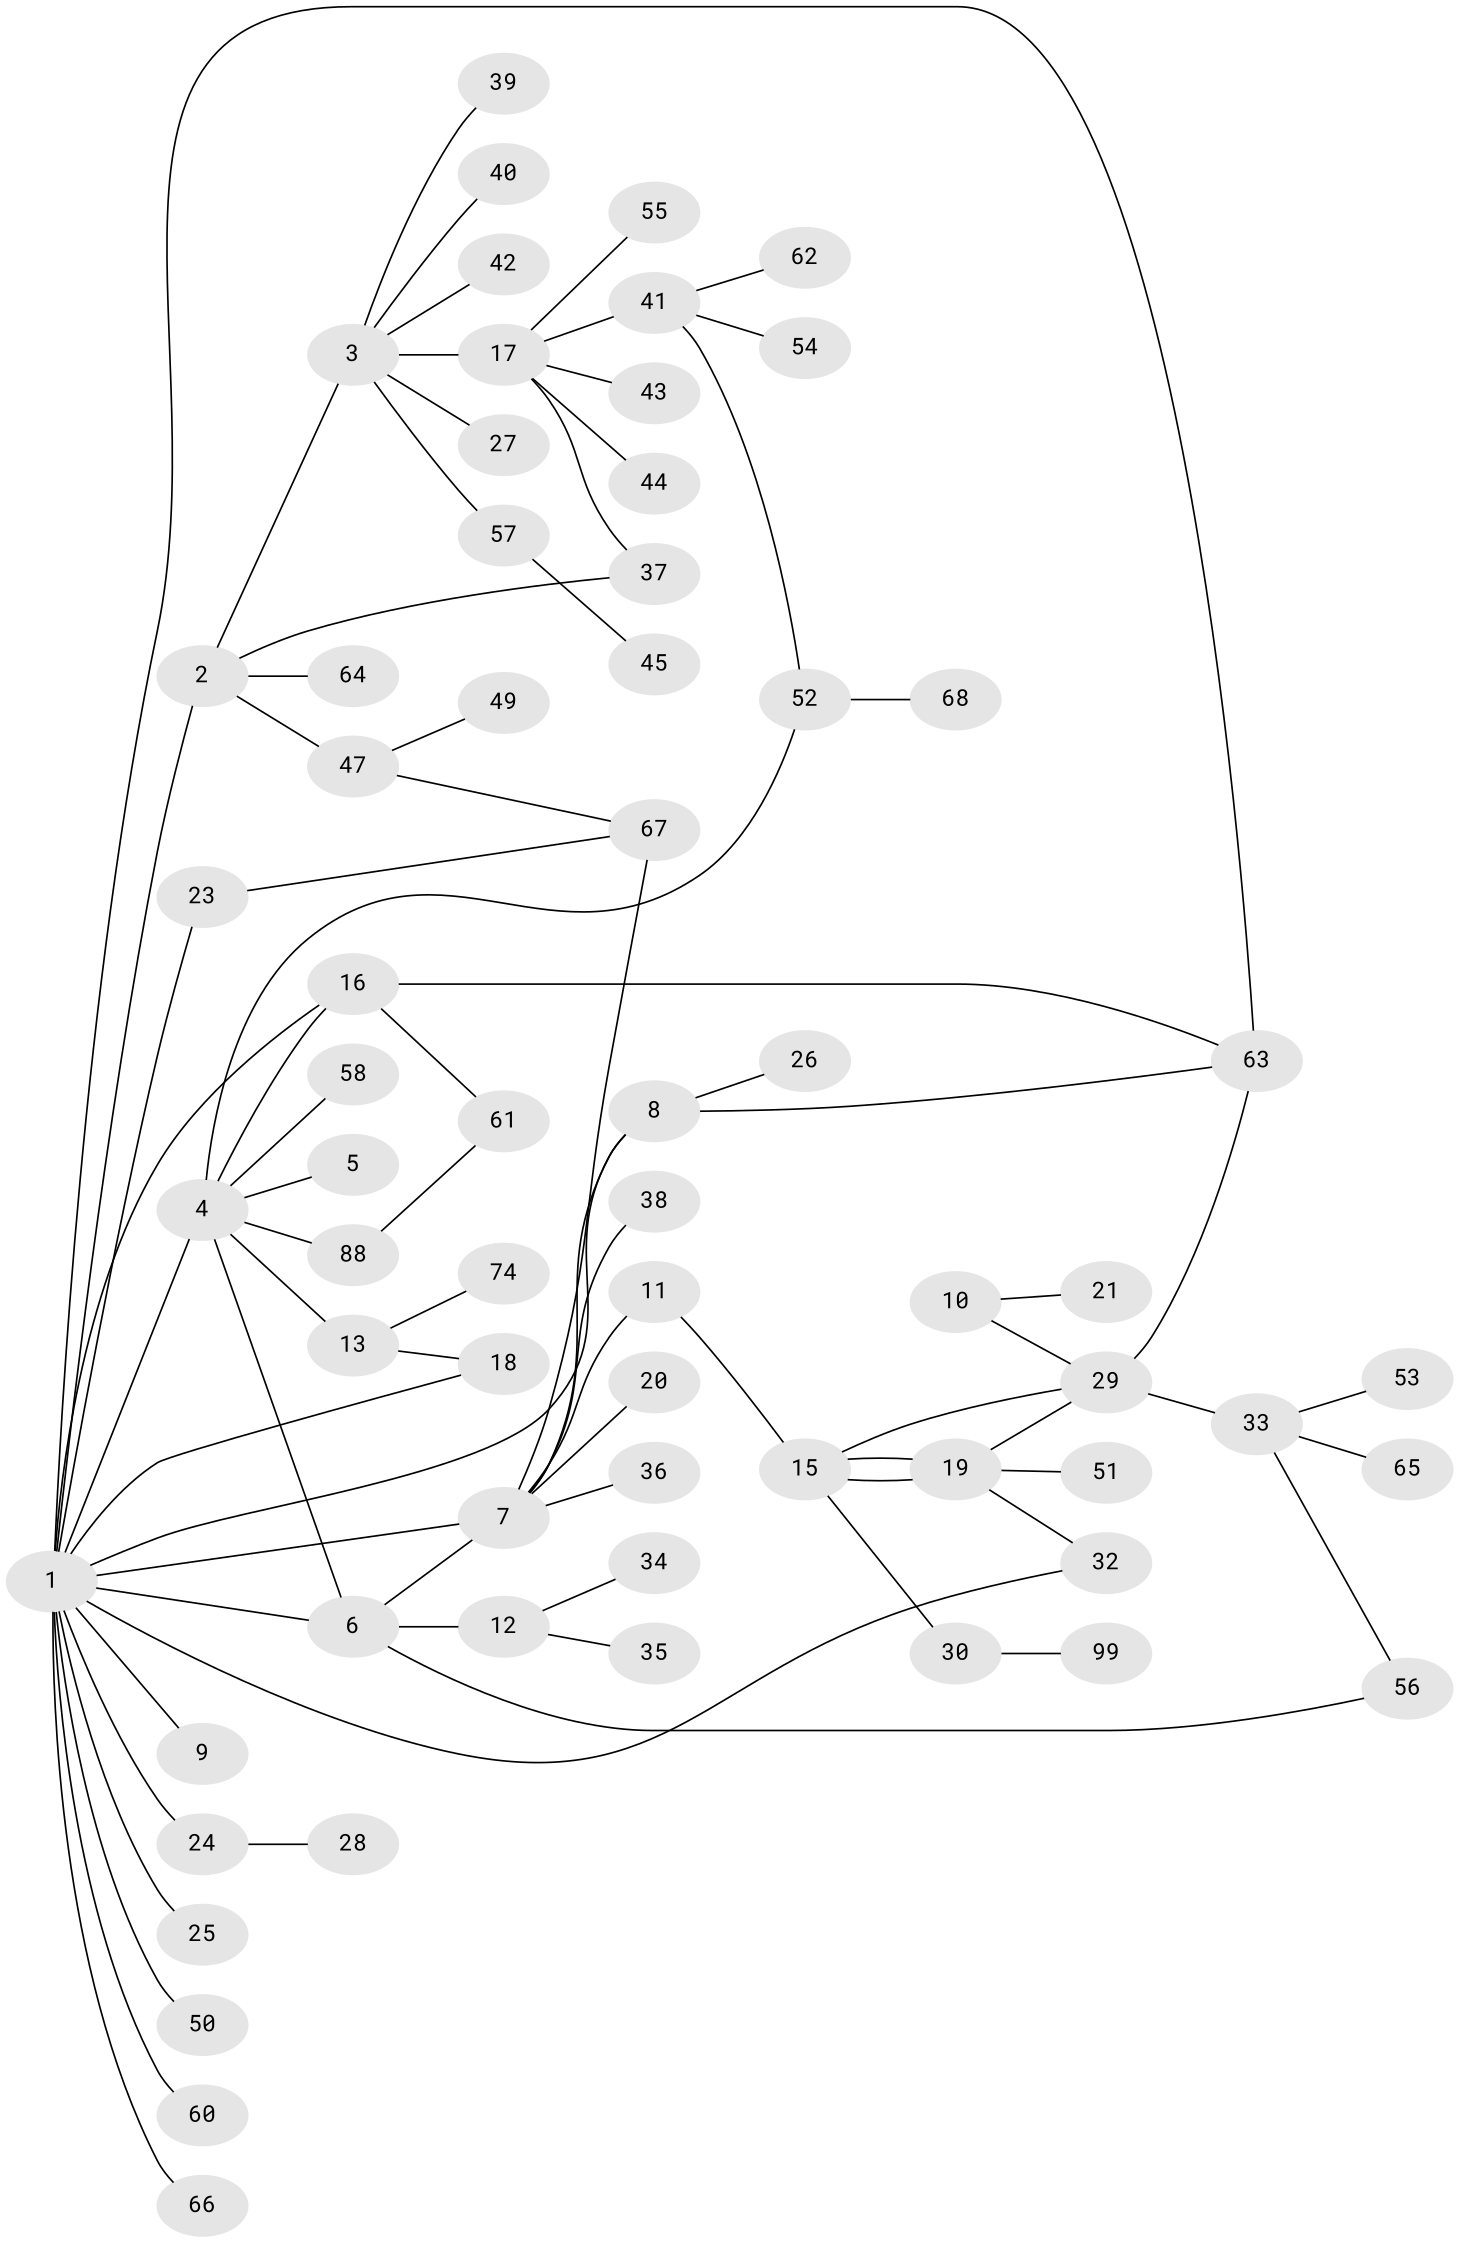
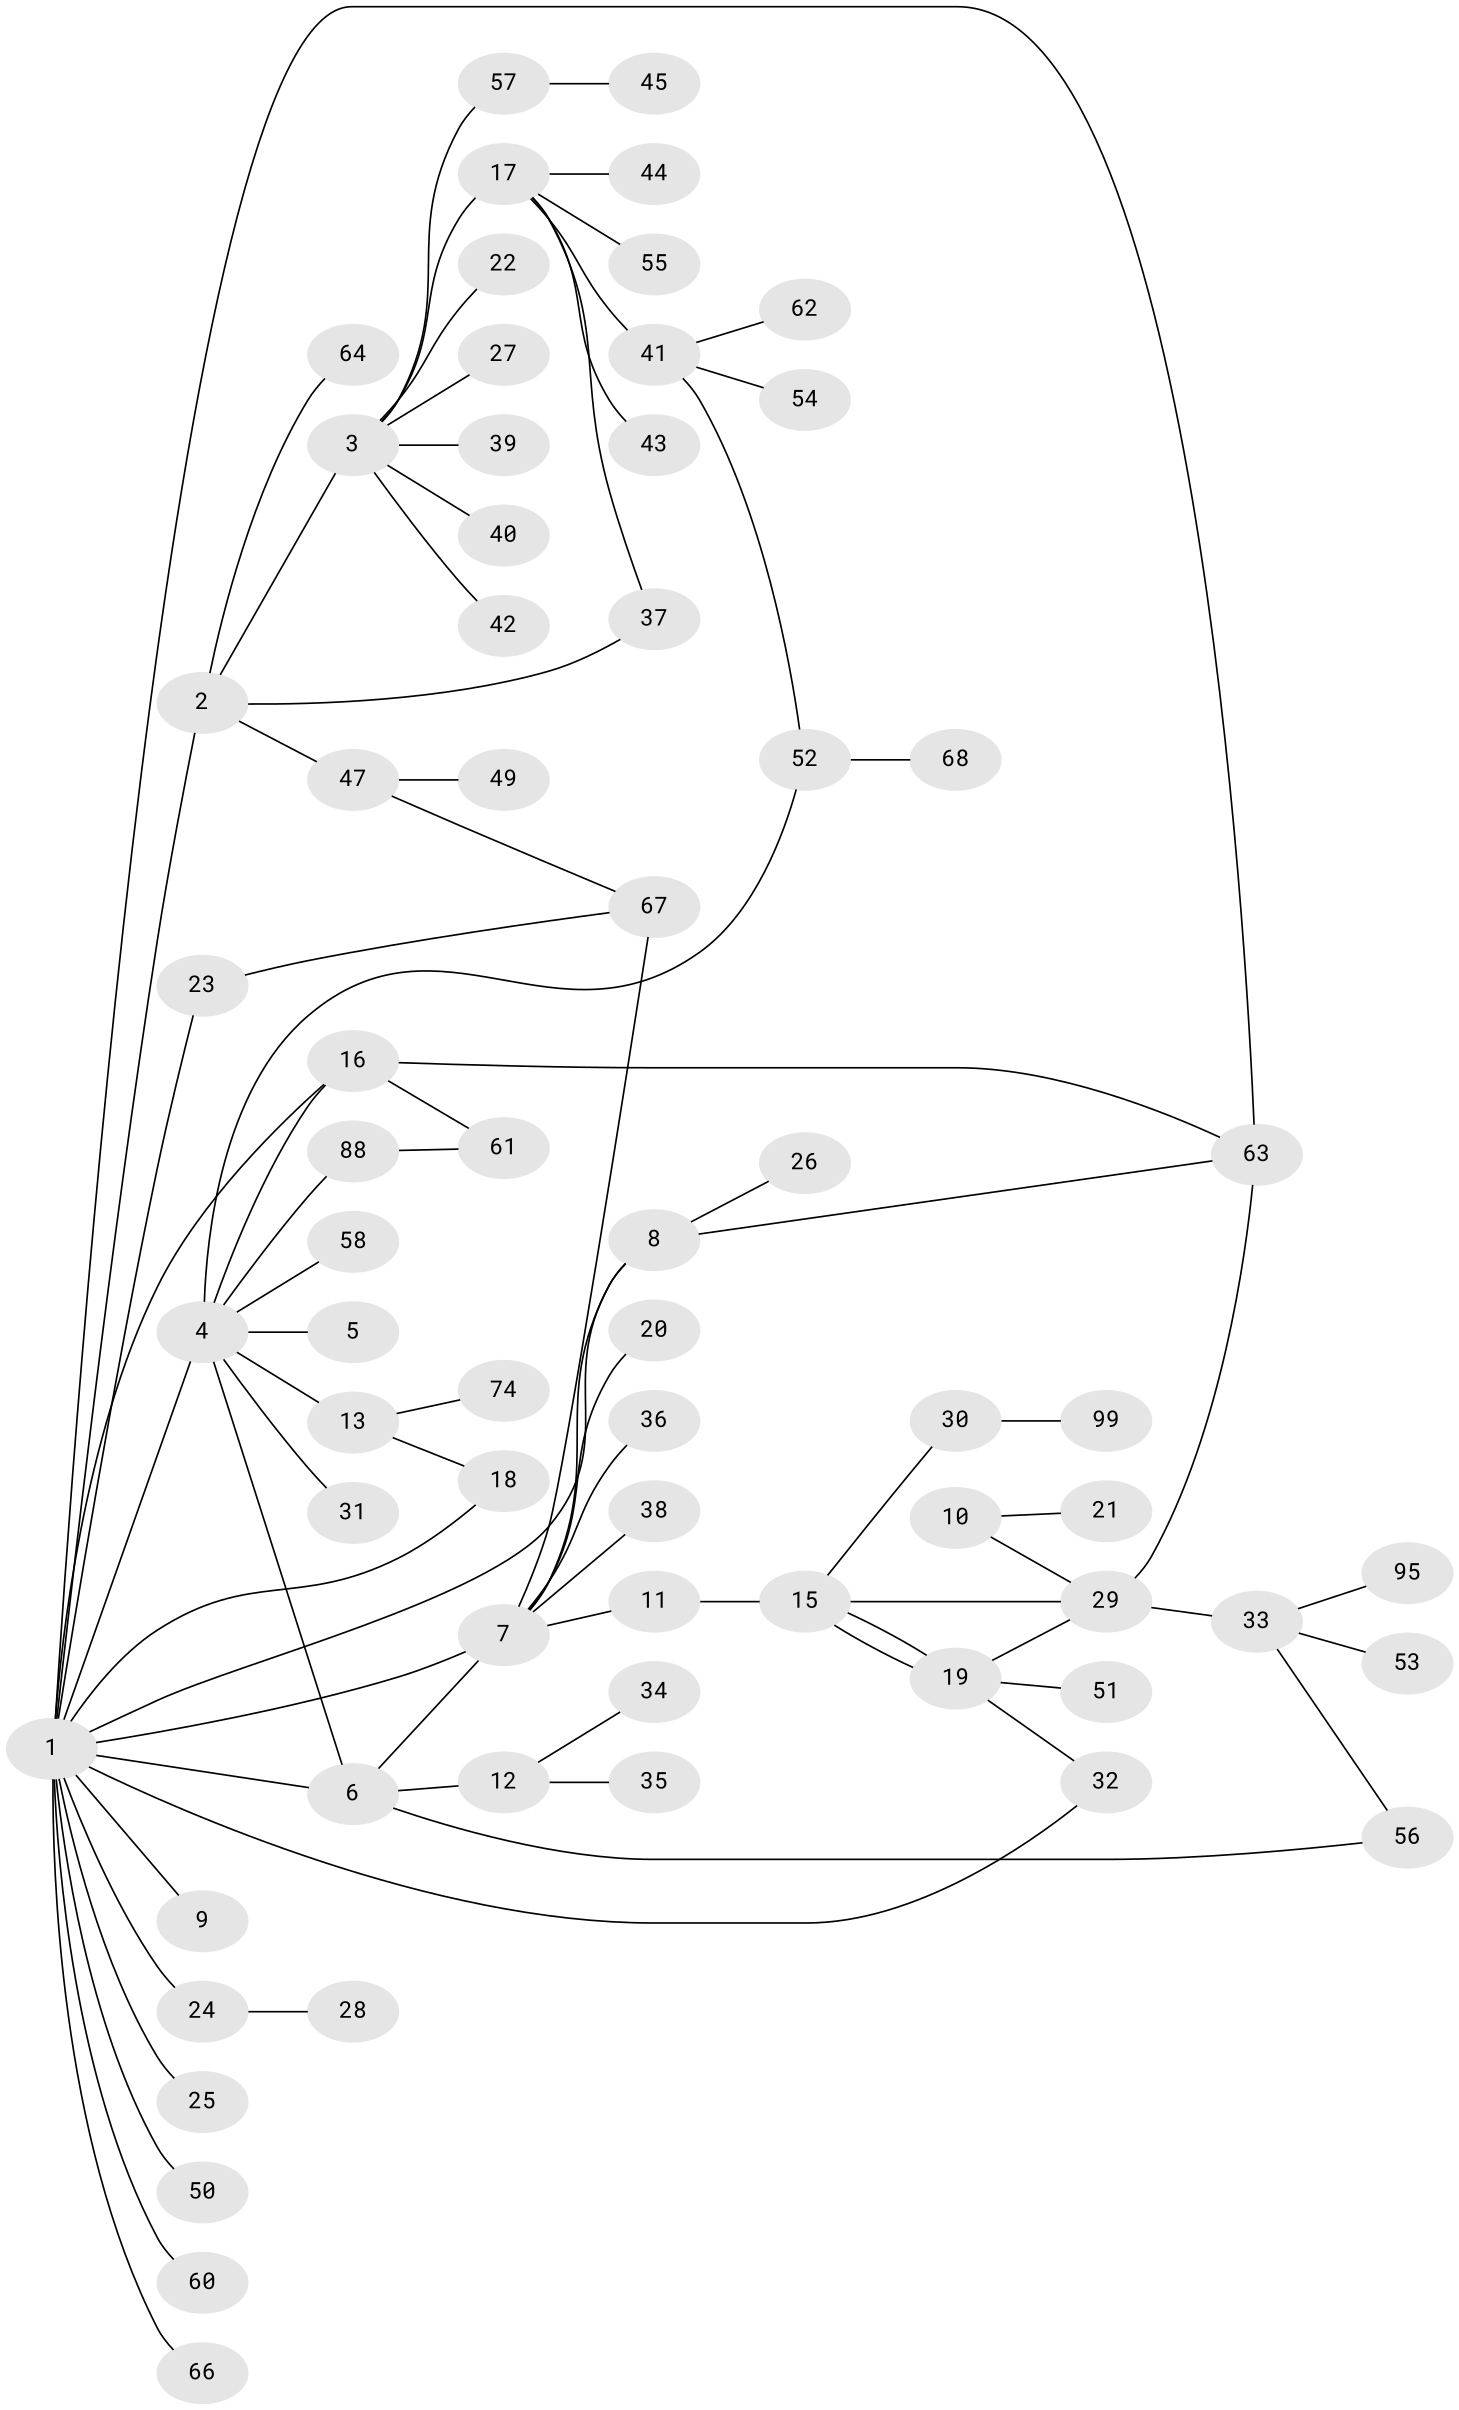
none -> (504, 264)
(1408, 1469) -> (1408, 1573)
none -> (353, 1513)
